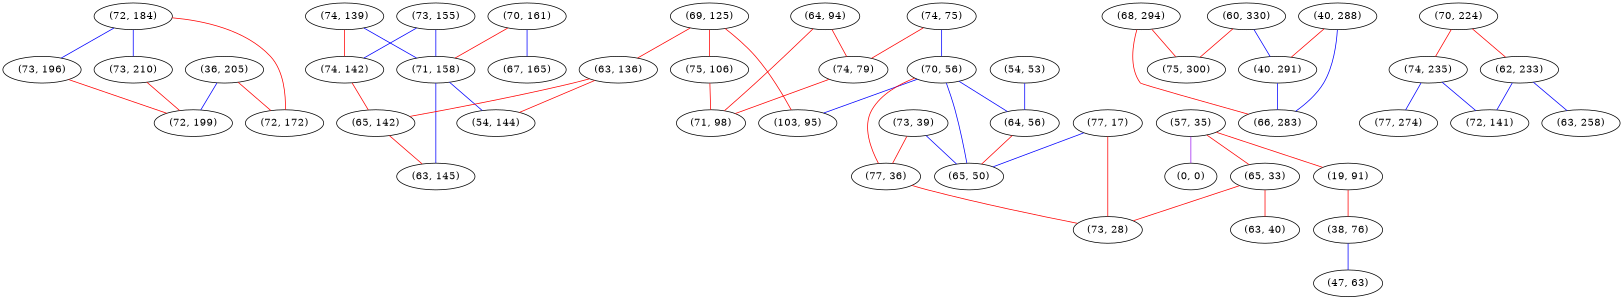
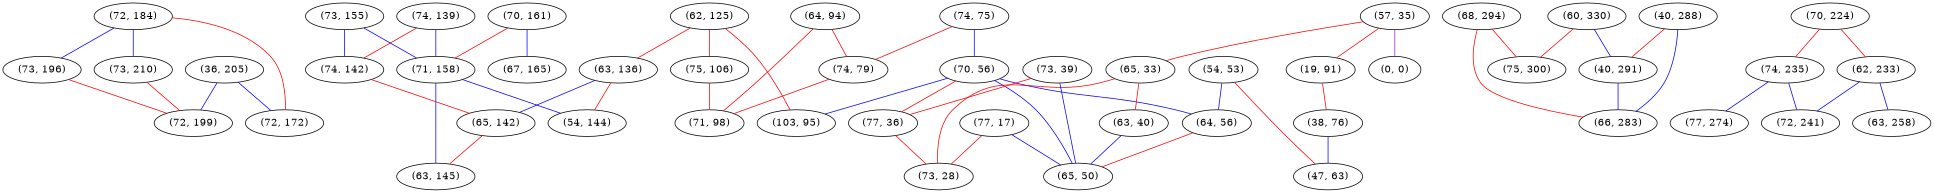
(710, 16) -> (710, 16)
(254, 96) -> (254, 96)
(500, 99) -> (557, 96)
(1490, 123) -> (1800, 123)
none -> (1274, 124)
none -> (1106, 150)
